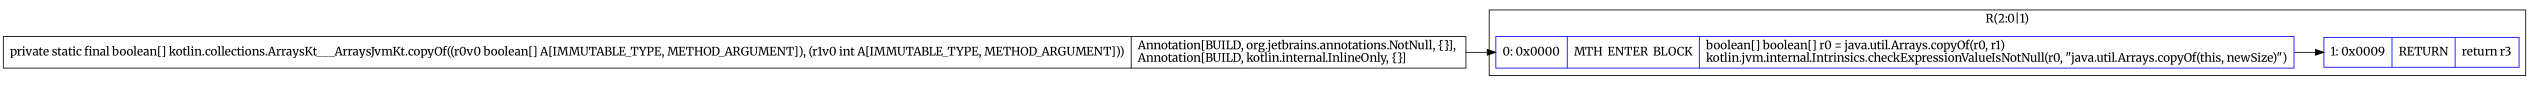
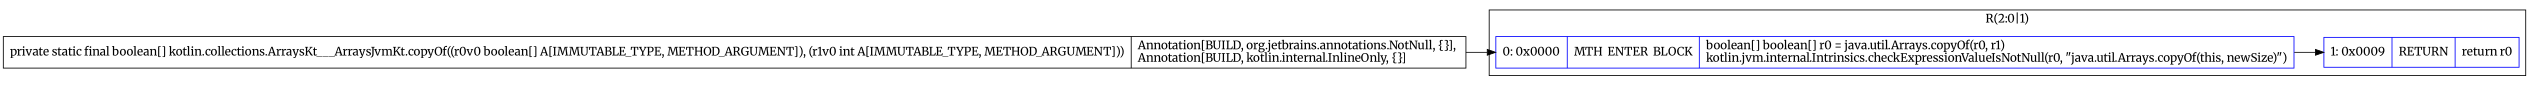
(2487, 52) -> (2487, 52)
